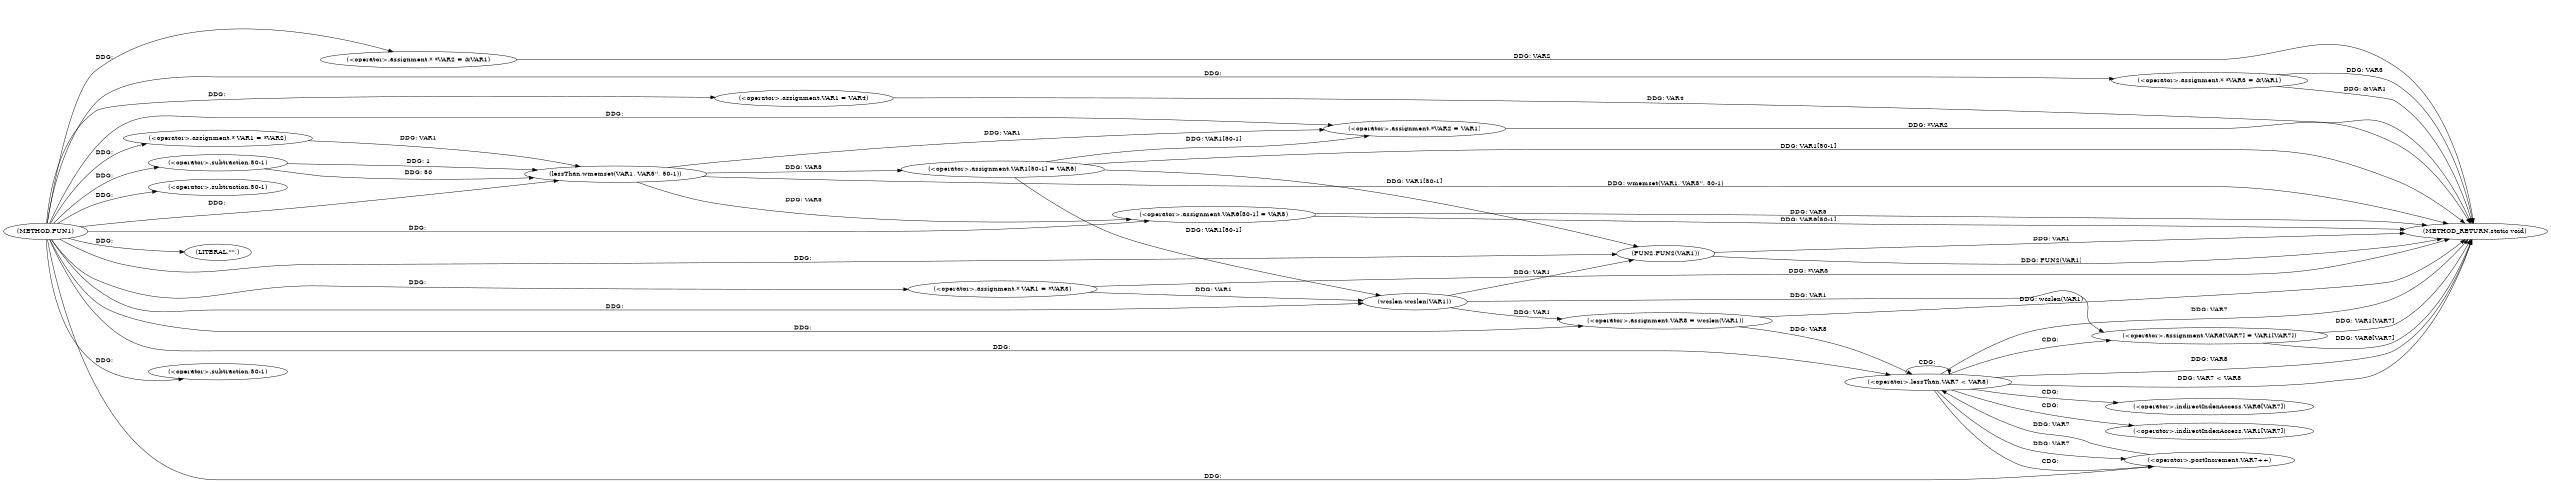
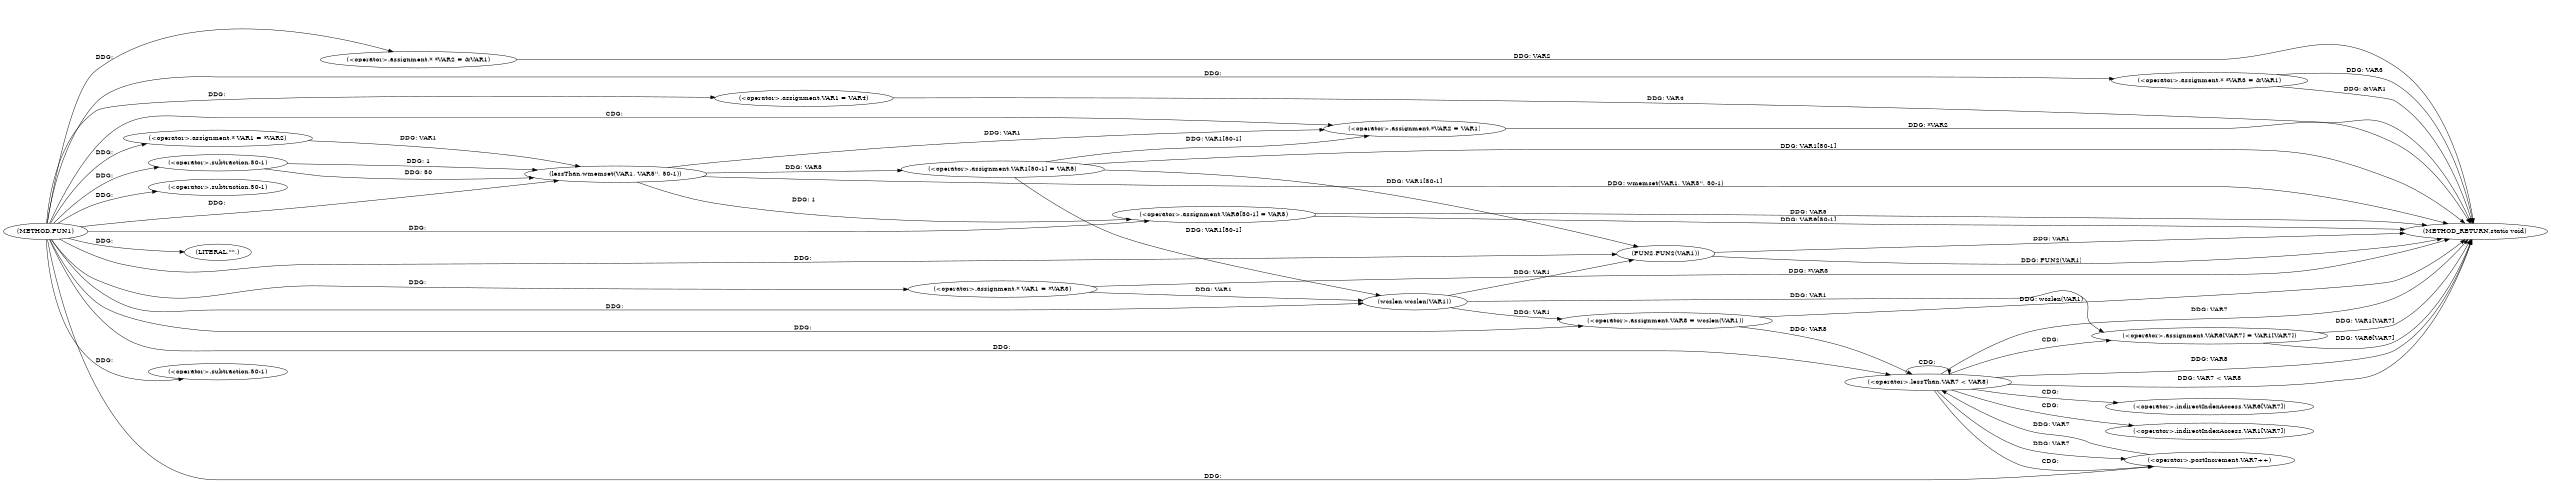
(616, 114) -> (616, 114)
(804, 200) -> (804, 200)
